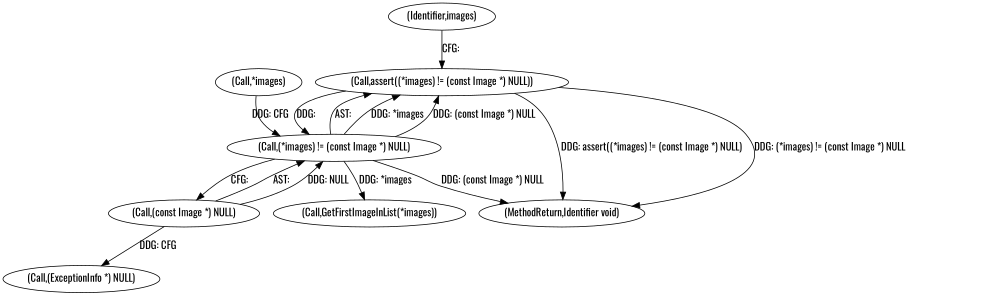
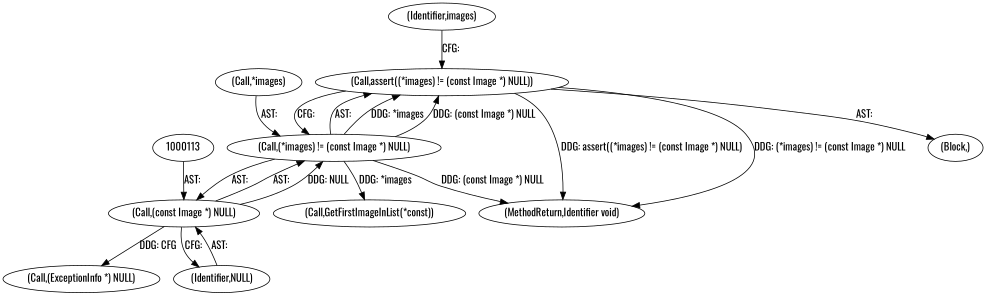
(270, 115) -> (270, 115)
(307, 115) -> (307, 115)
none -> (183, 148)
none -> (956, 148)
(241, 181) -> (241, 181)
(370, 213) -> (370, 213)
none -> (222, 279)
